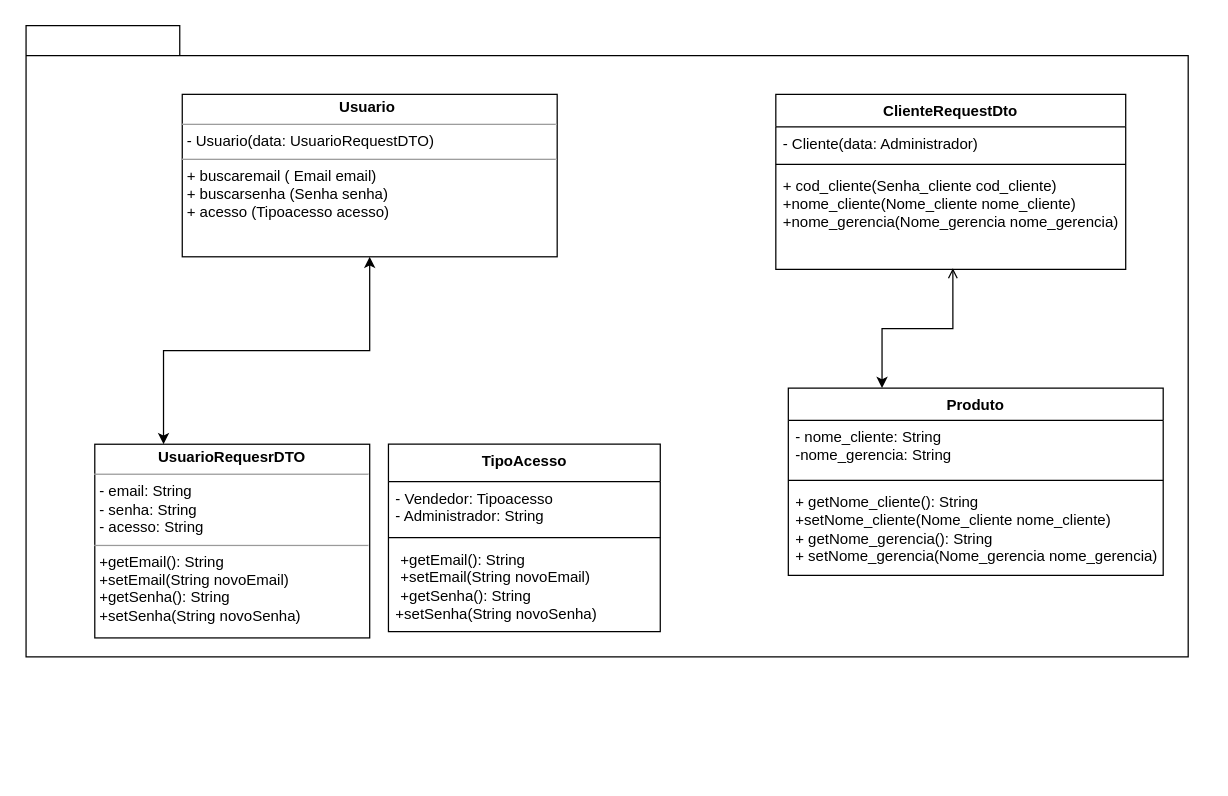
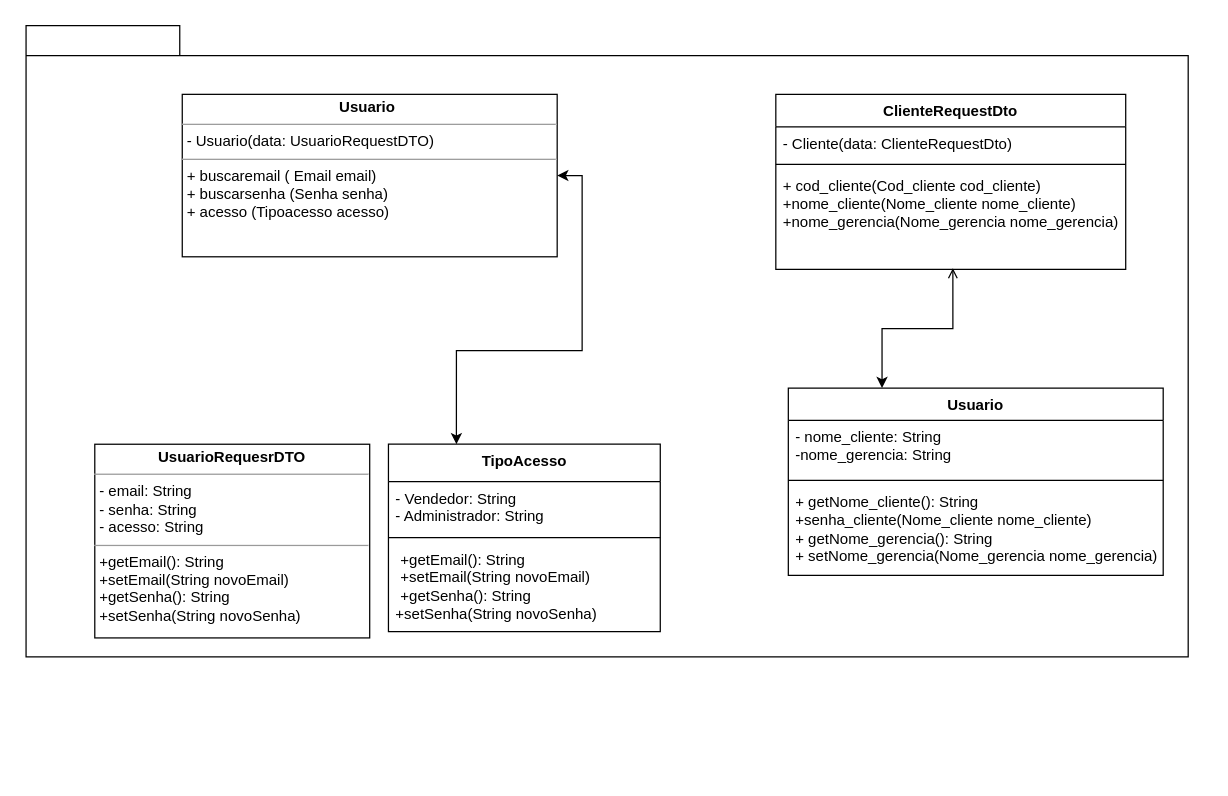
(895, 145) -> (912, 145)
(952, 214) -> (952, 214)
(266, 351) -> none
none -> (573, 351)
(976, 406) -> (976, 406)
(481, 509) -> (481, 509)
(977, 539) -> (977, 539)
